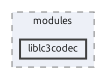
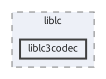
(53, 22) -> (53, 22)
